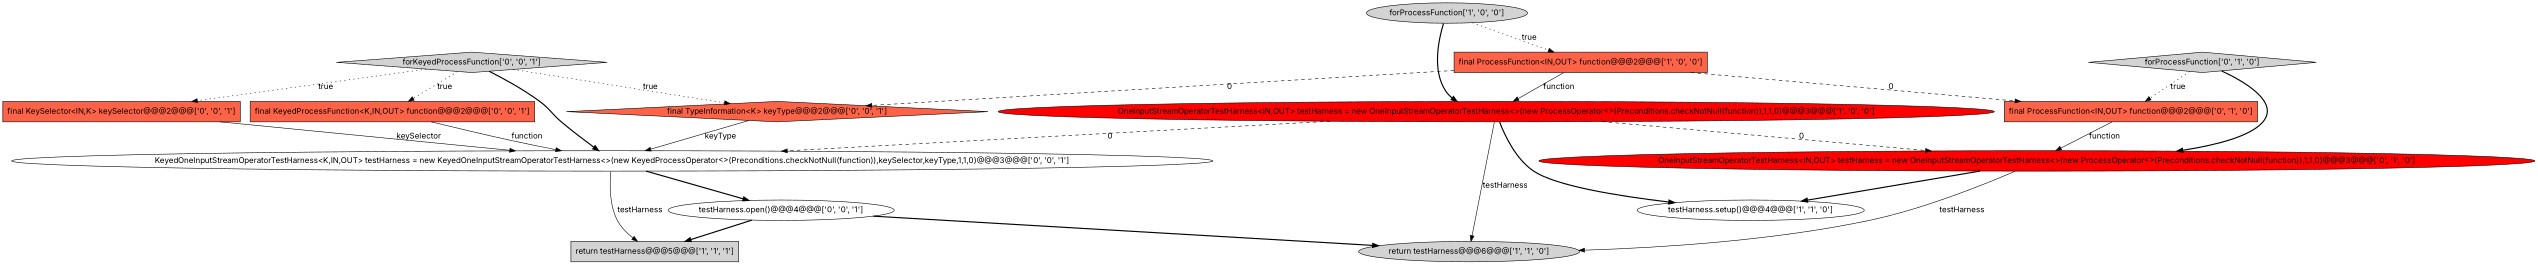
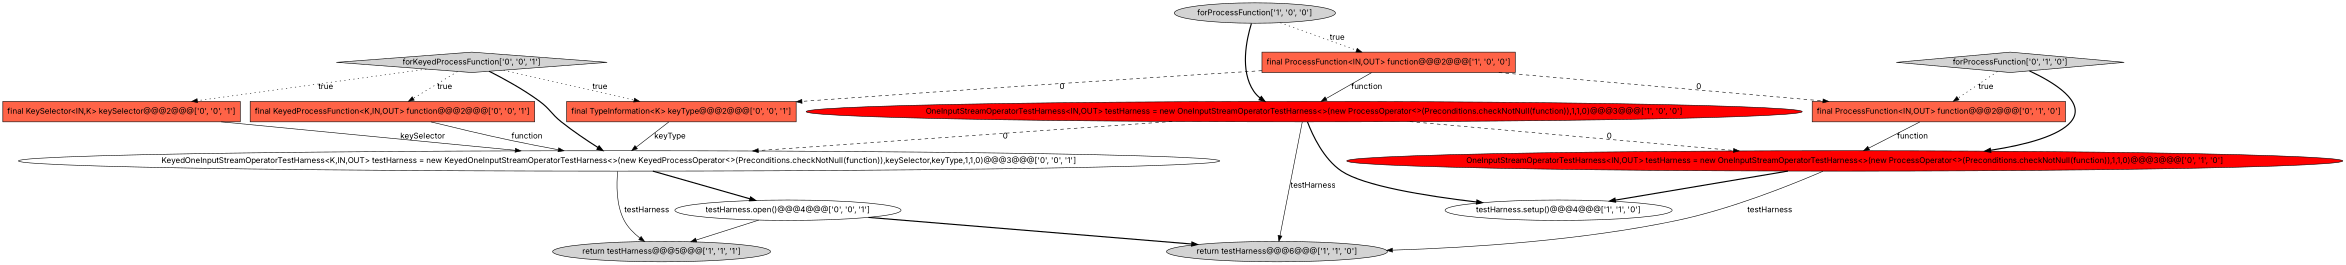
(777, 112) -> (681, 112)
(721, 230) -> (728, 230)
(655, 252) -> (662, 252)
